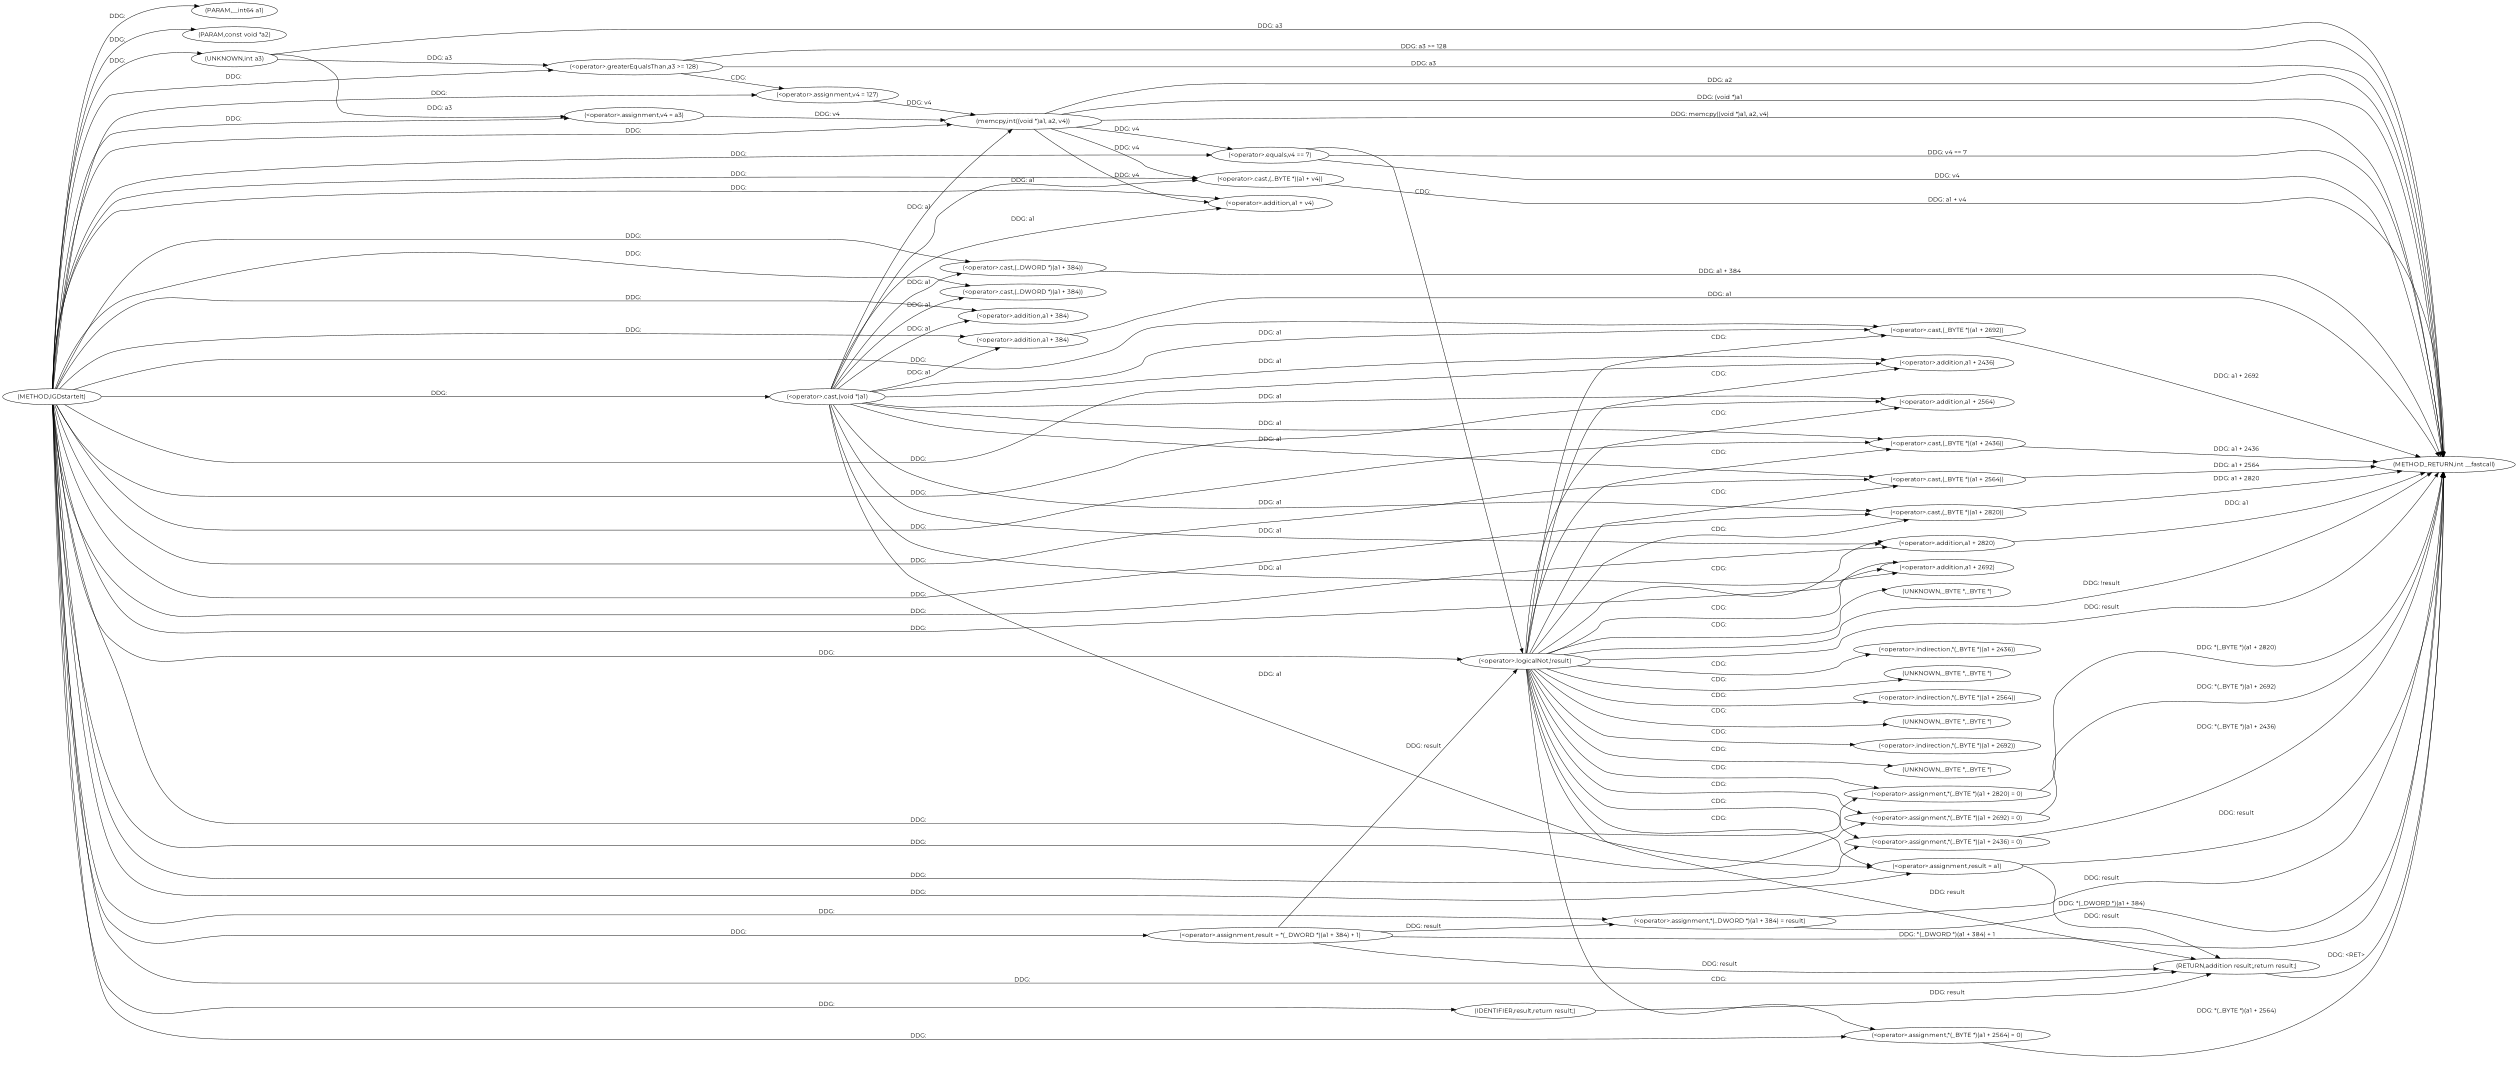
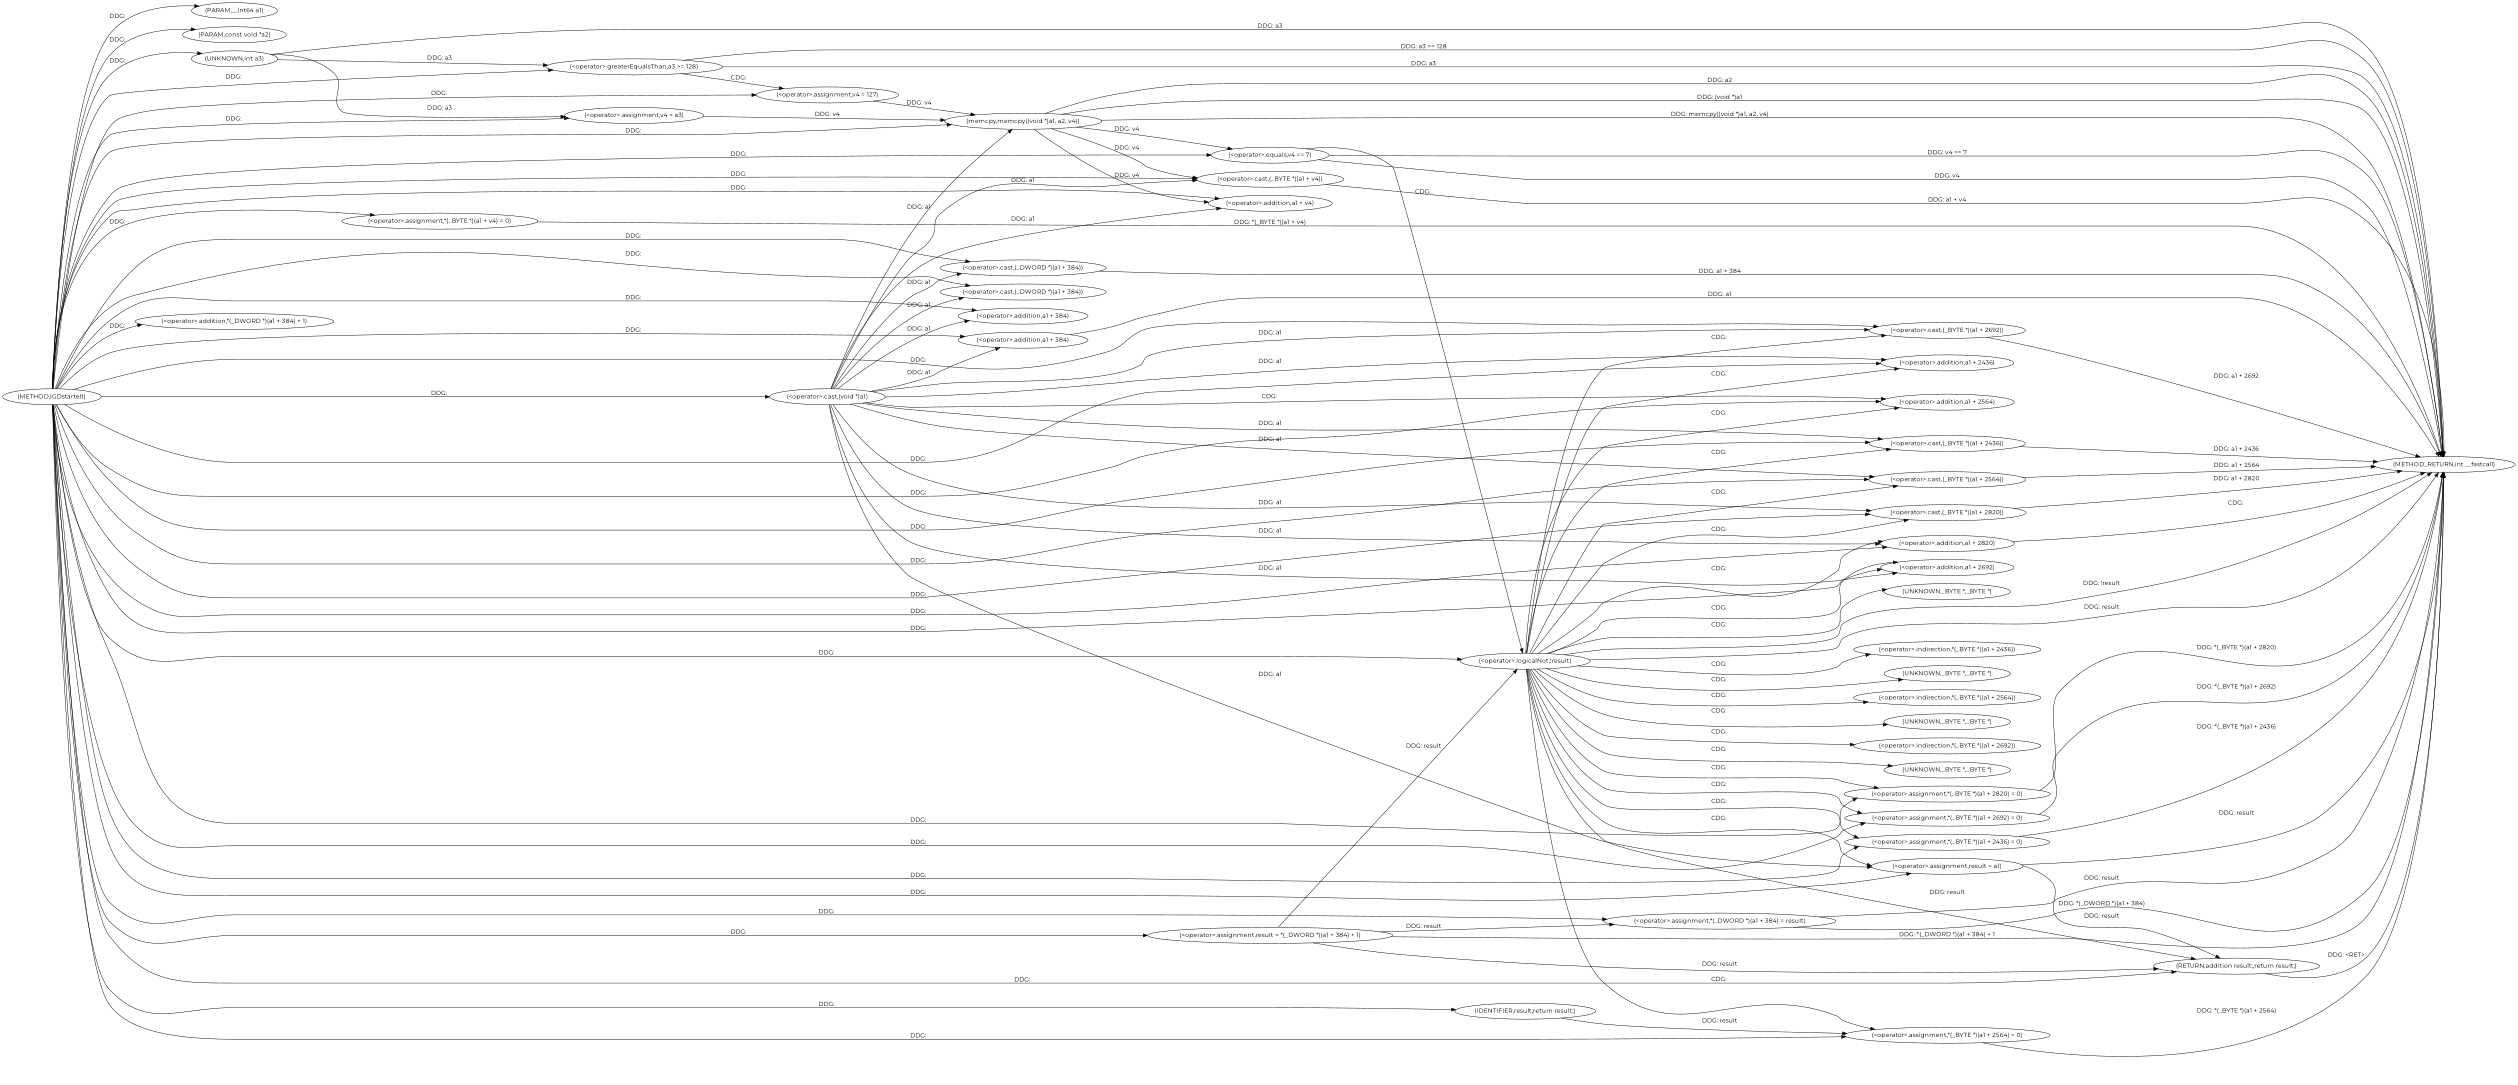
(1023, 121) -> (1023, 121)
none -> (440, 221)
none -> (234, 321)
(1270, 397) -> (1270, 397)
(2237, 503) -> (2237, 503)
(1902, 1003) -> (1702, 1029)
